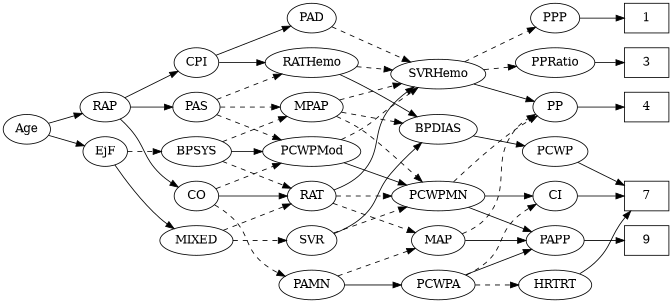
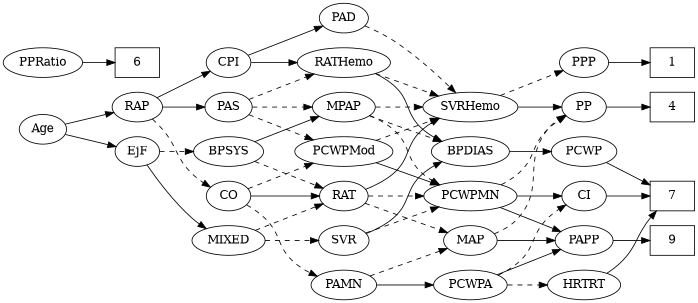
(647, 63) -> (137, 63)
(496, 68) -> none
(246, 132) -> (279, 132)
(142, 146) -> (174, 146)
(243, 152) -> none
